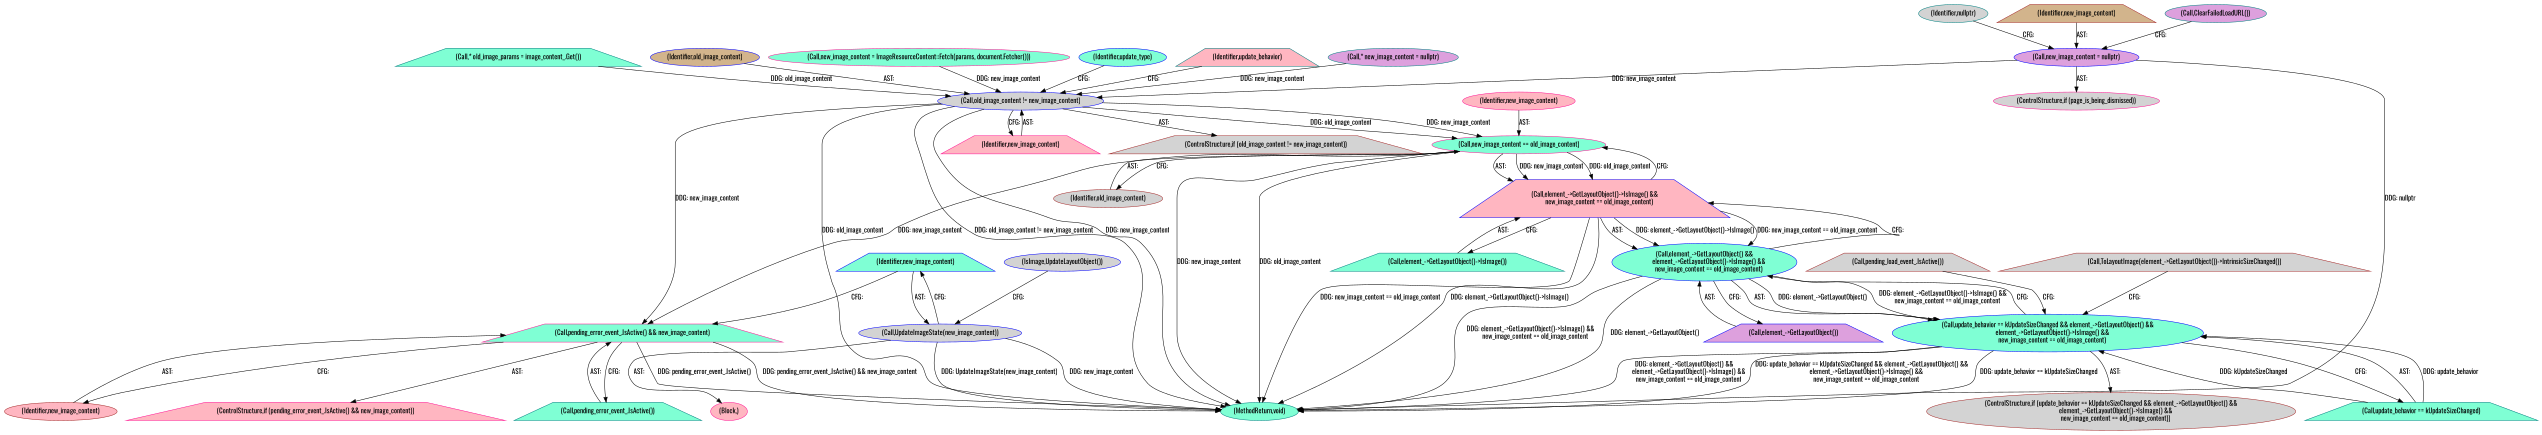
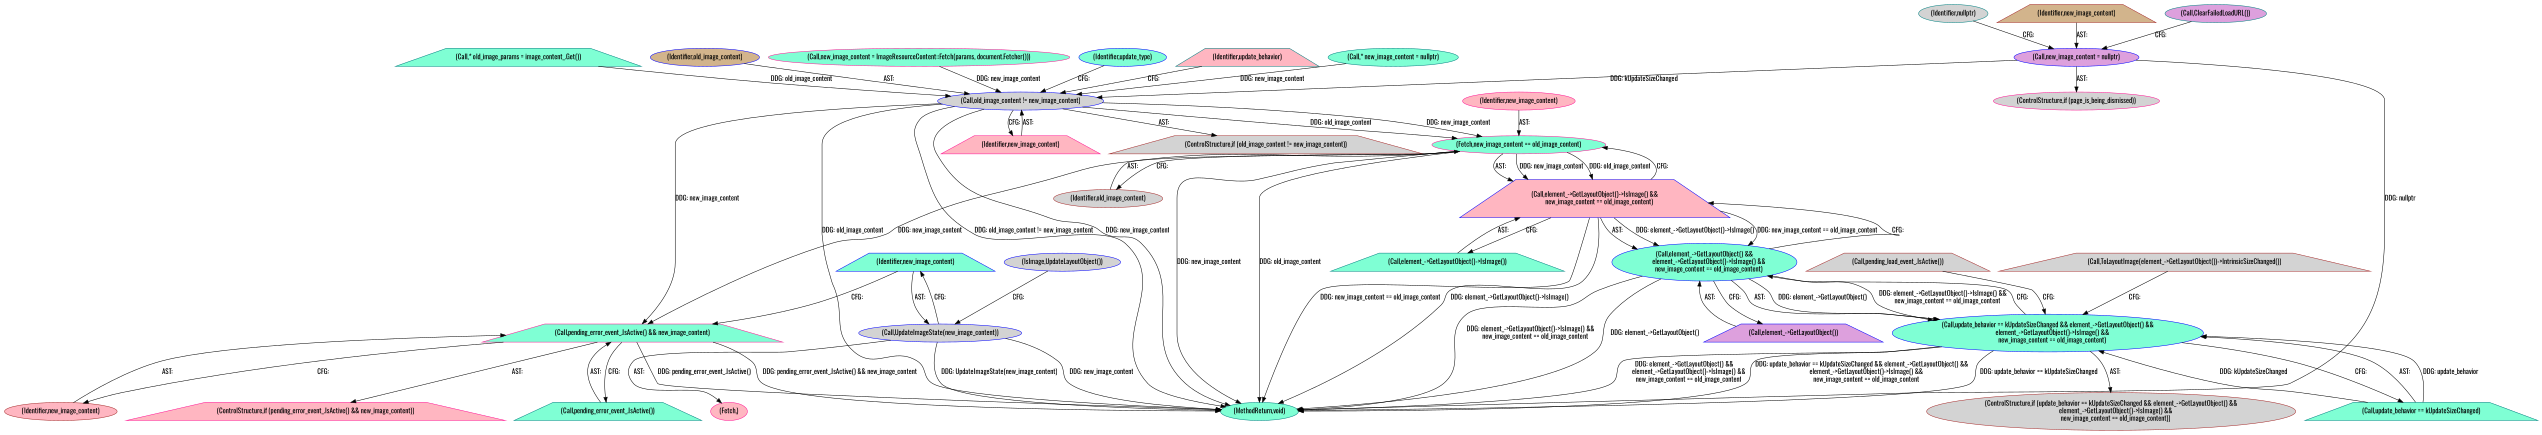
(1393, 57) -> (1393, 57)
(1644, 79) -> (1644, 79)
(1519, 145) -> (1519, 145)
(729, 411) -> (729, 411)
